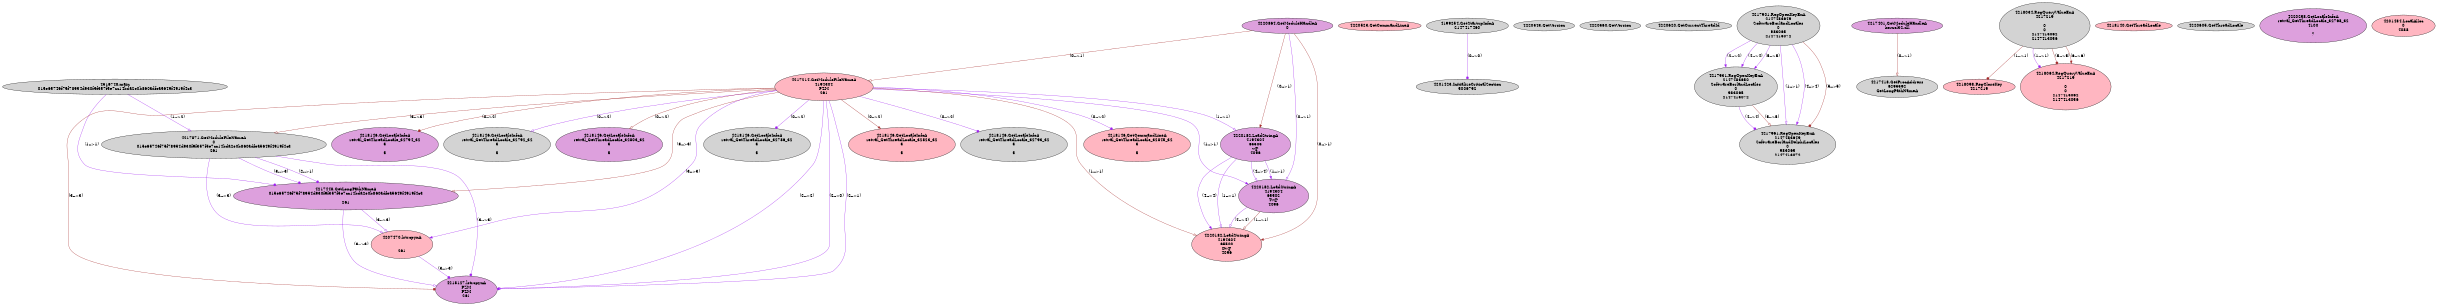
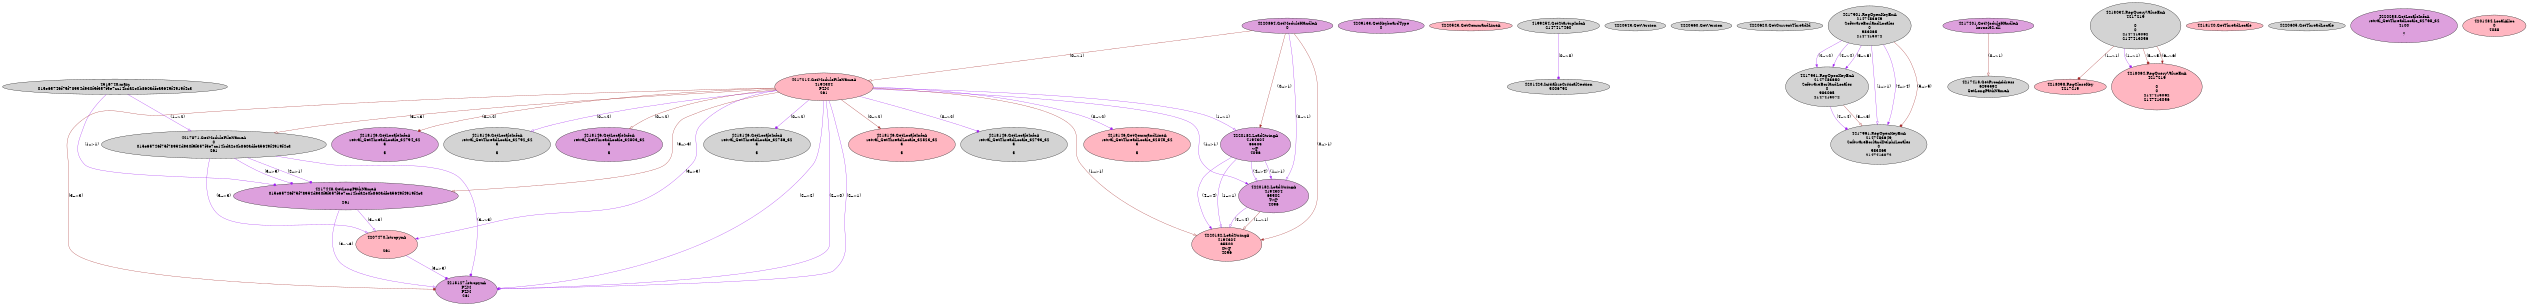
none -> (1381, 26)
